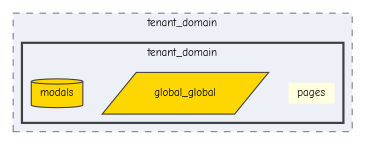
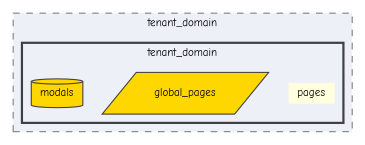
(185, 93) -> (185, 93)
